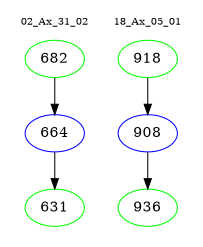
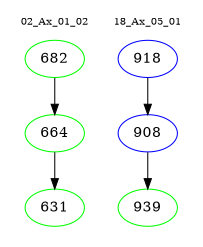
(55, 22) -> (55, 22)
(148, 59) -> (148, 59)
(55, 133) -> (55, 133)
(148, 208) -> (148, 208)
